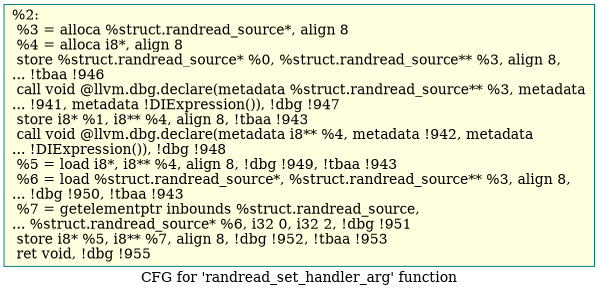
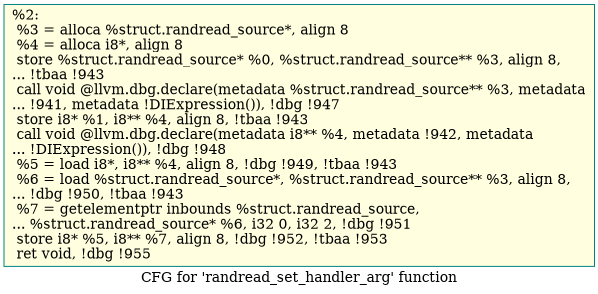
(59, 75) -> (59, 75)
